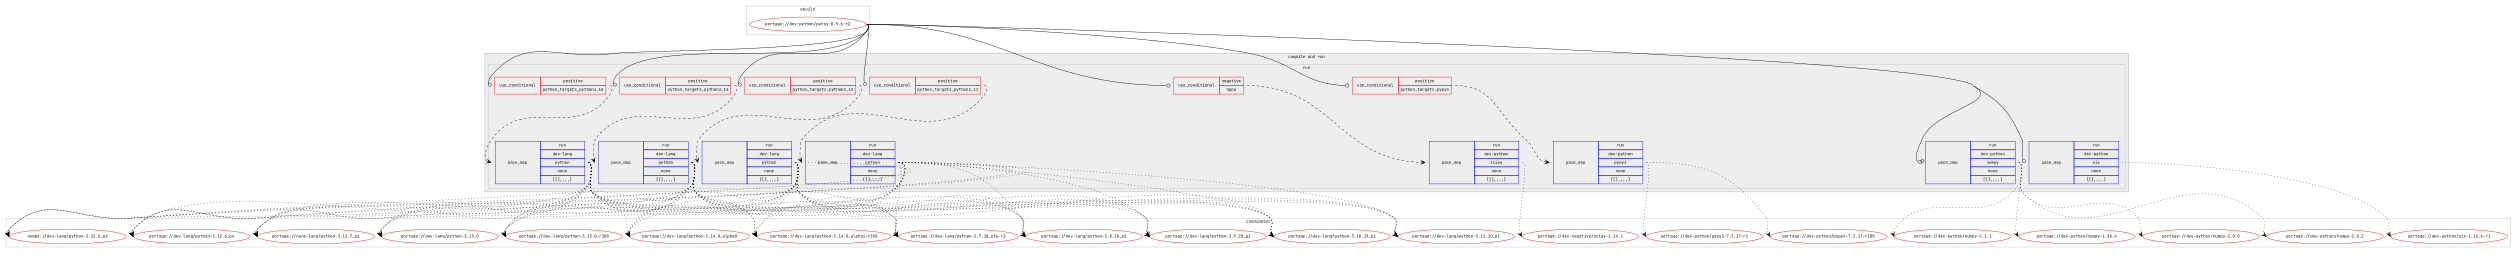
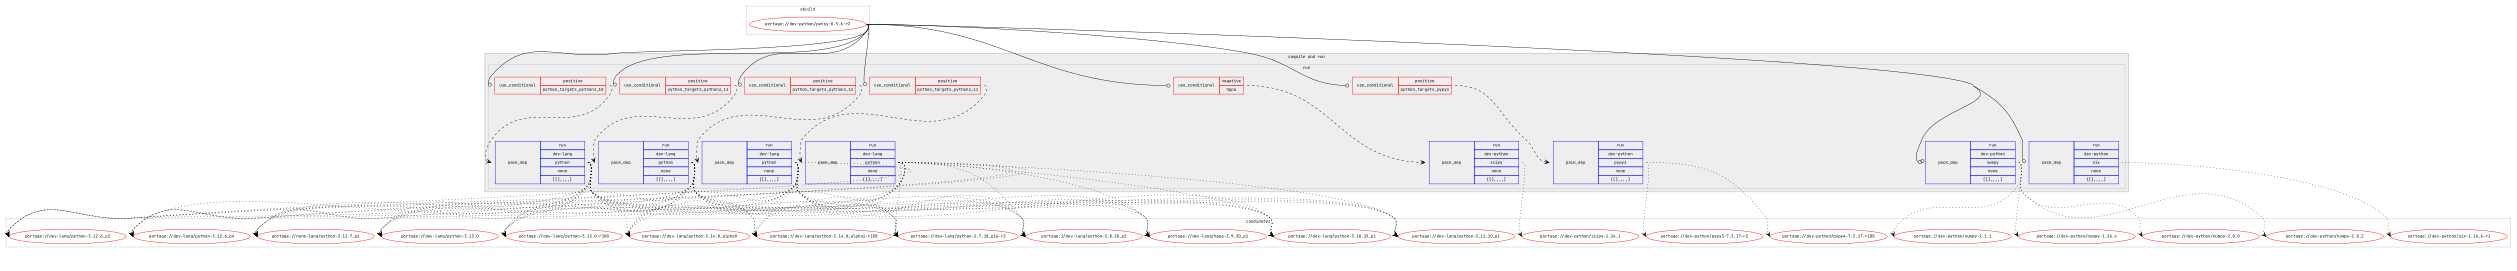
(68, 236) -> (68, 236)
(1208, 236) -> (1208, 236)
(1580, 236) -> (1580, 236)
